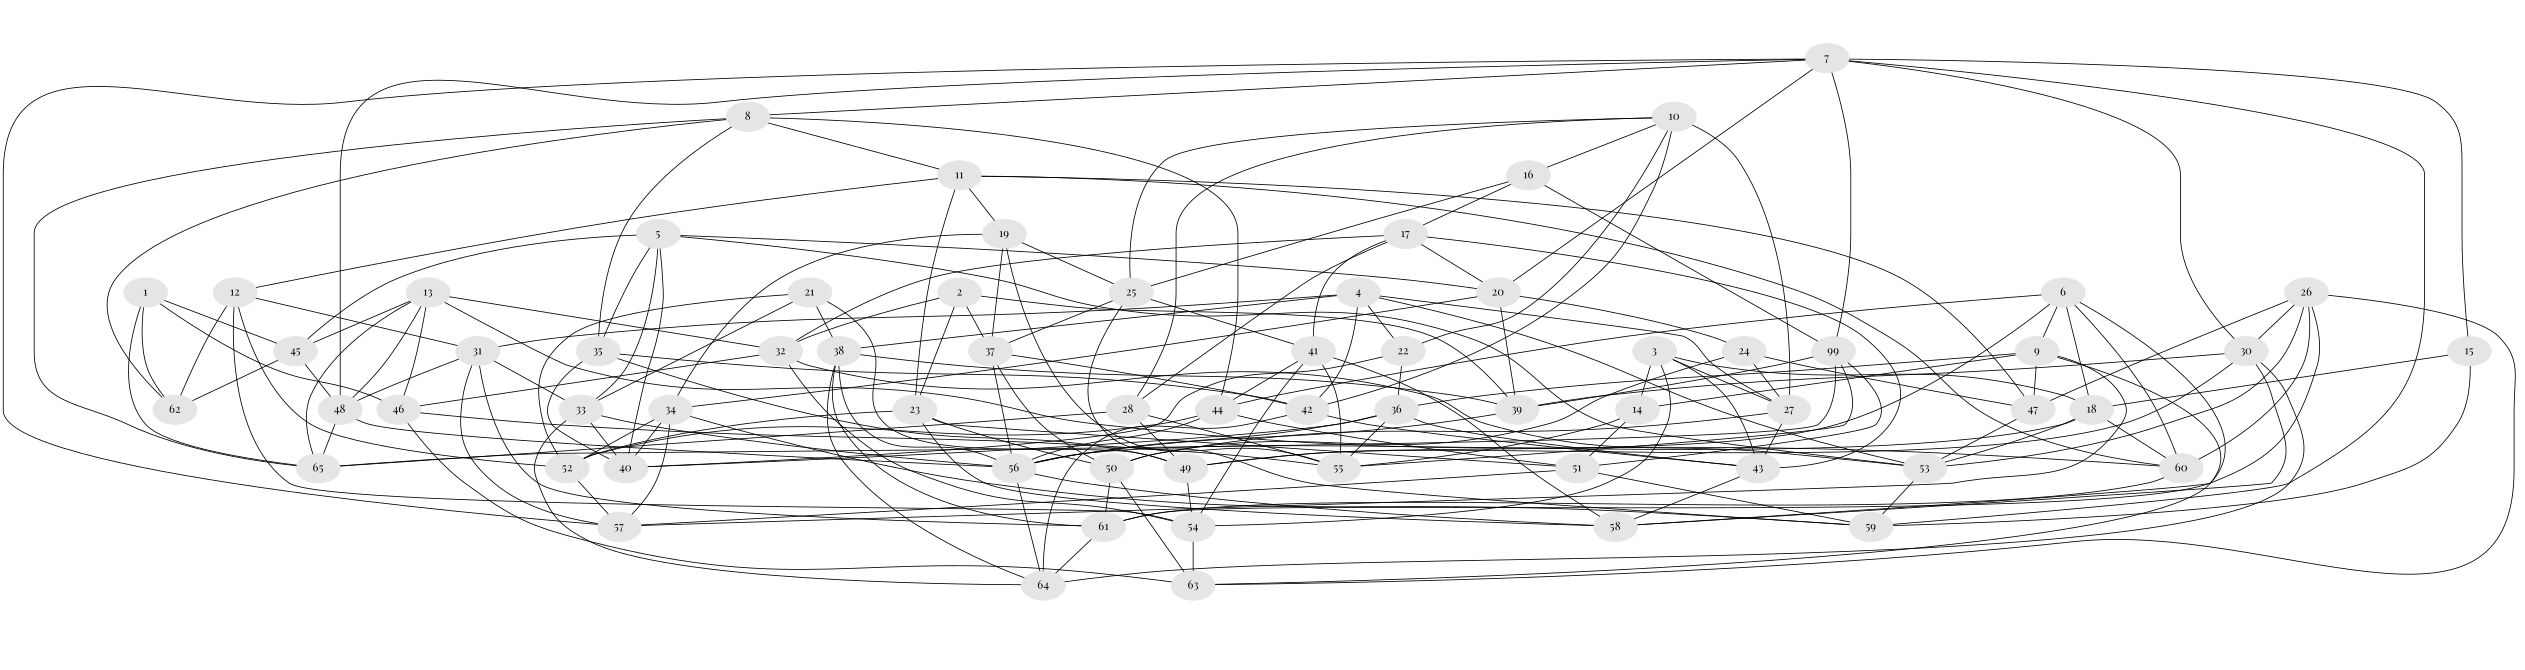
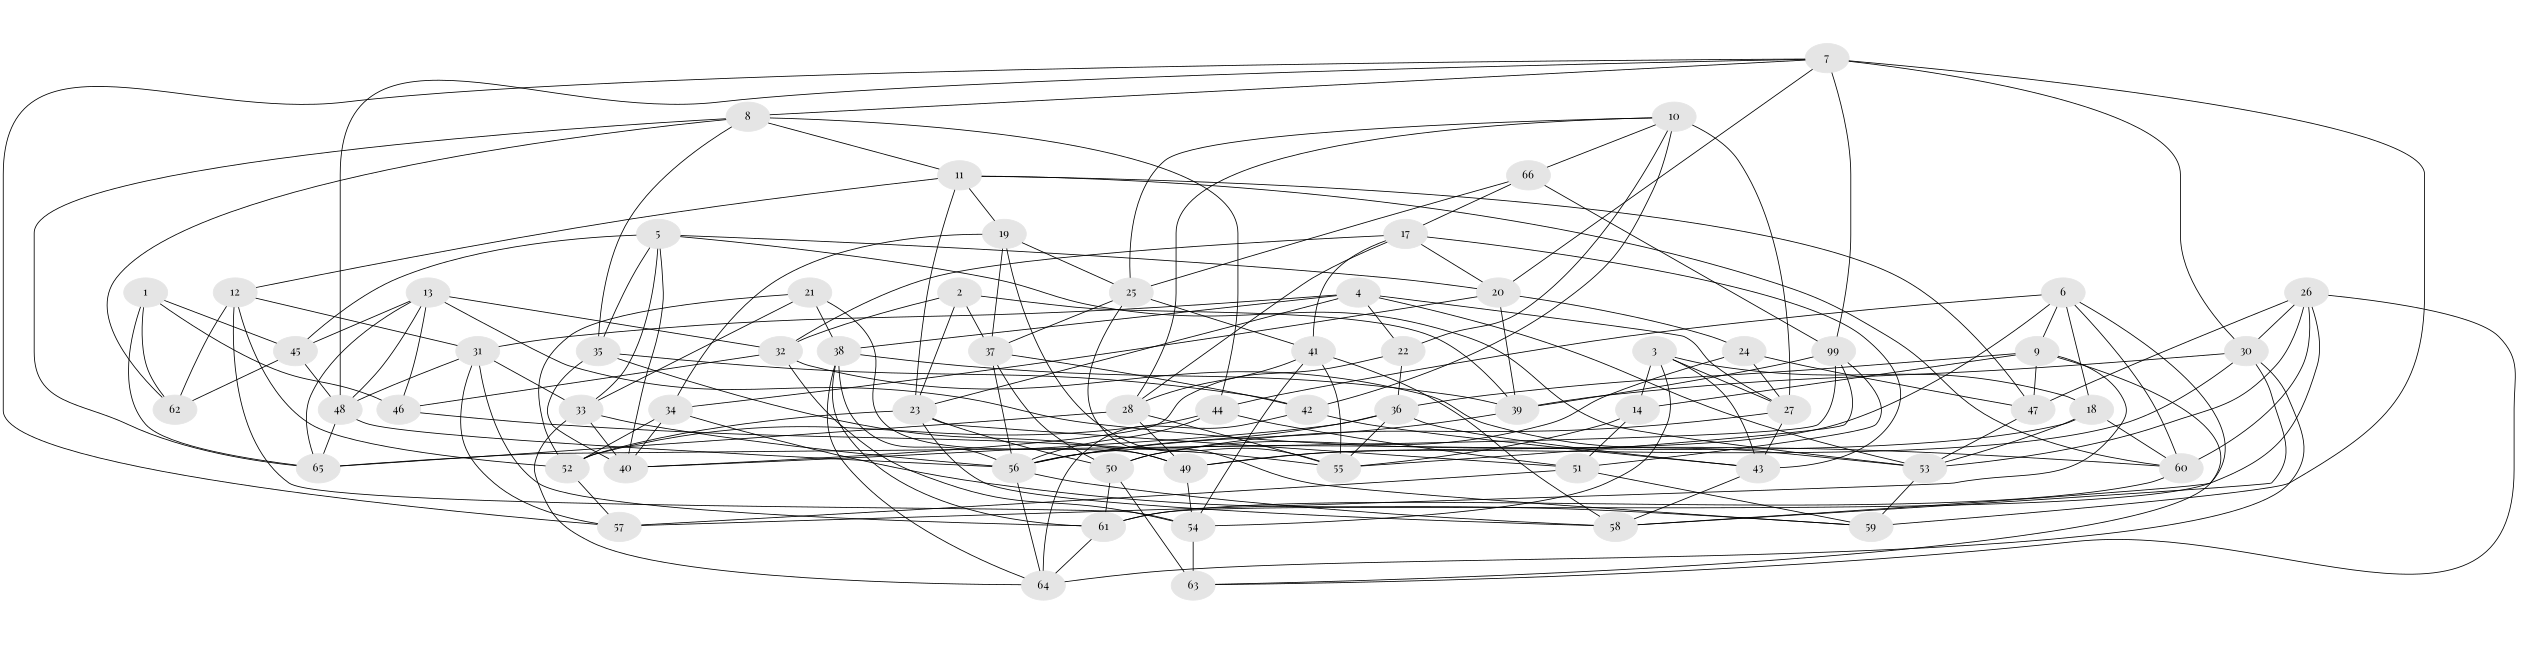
(1528, 175) -> (1528, 175)
(2469, 351) -> none
(1347, 356) -> (1106, 359)
(1261, 383) -> (1221, 380)
(659, 473) -> none
(769, 569) -> none
